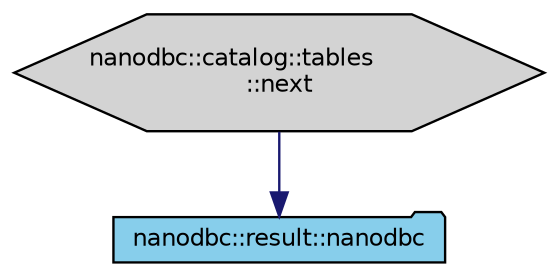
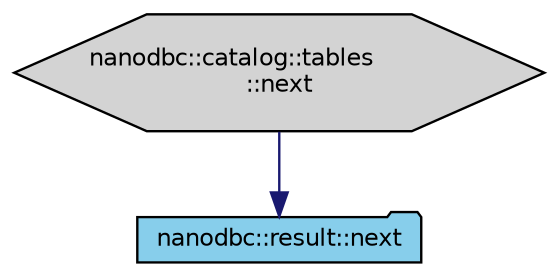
(279, 240) -> (279, 240)
